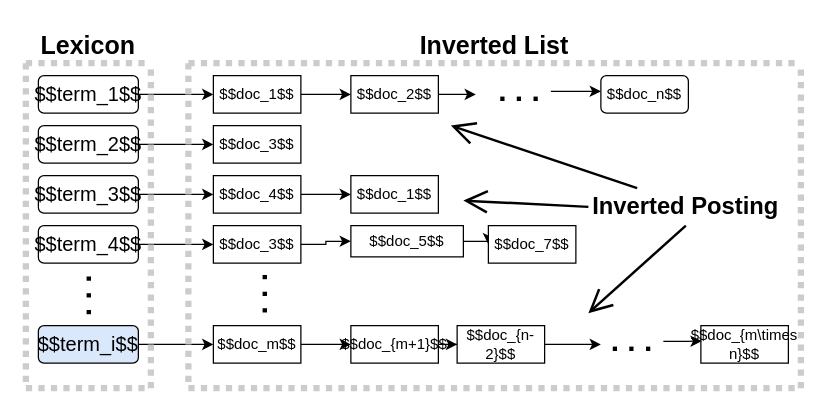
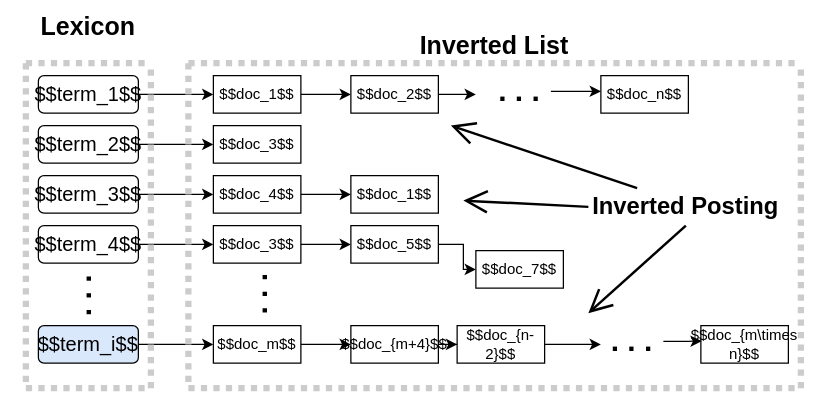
(88, 44) -> (88, 26)
(644, 94) -> (644, 94)
(407, 241) -> (394, 244)
(532, 244) -> (519, 269)
(394, 344) -> (394, 344)
